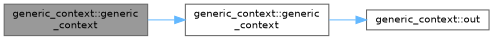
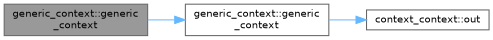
(428, 20) -> (428, 20)
